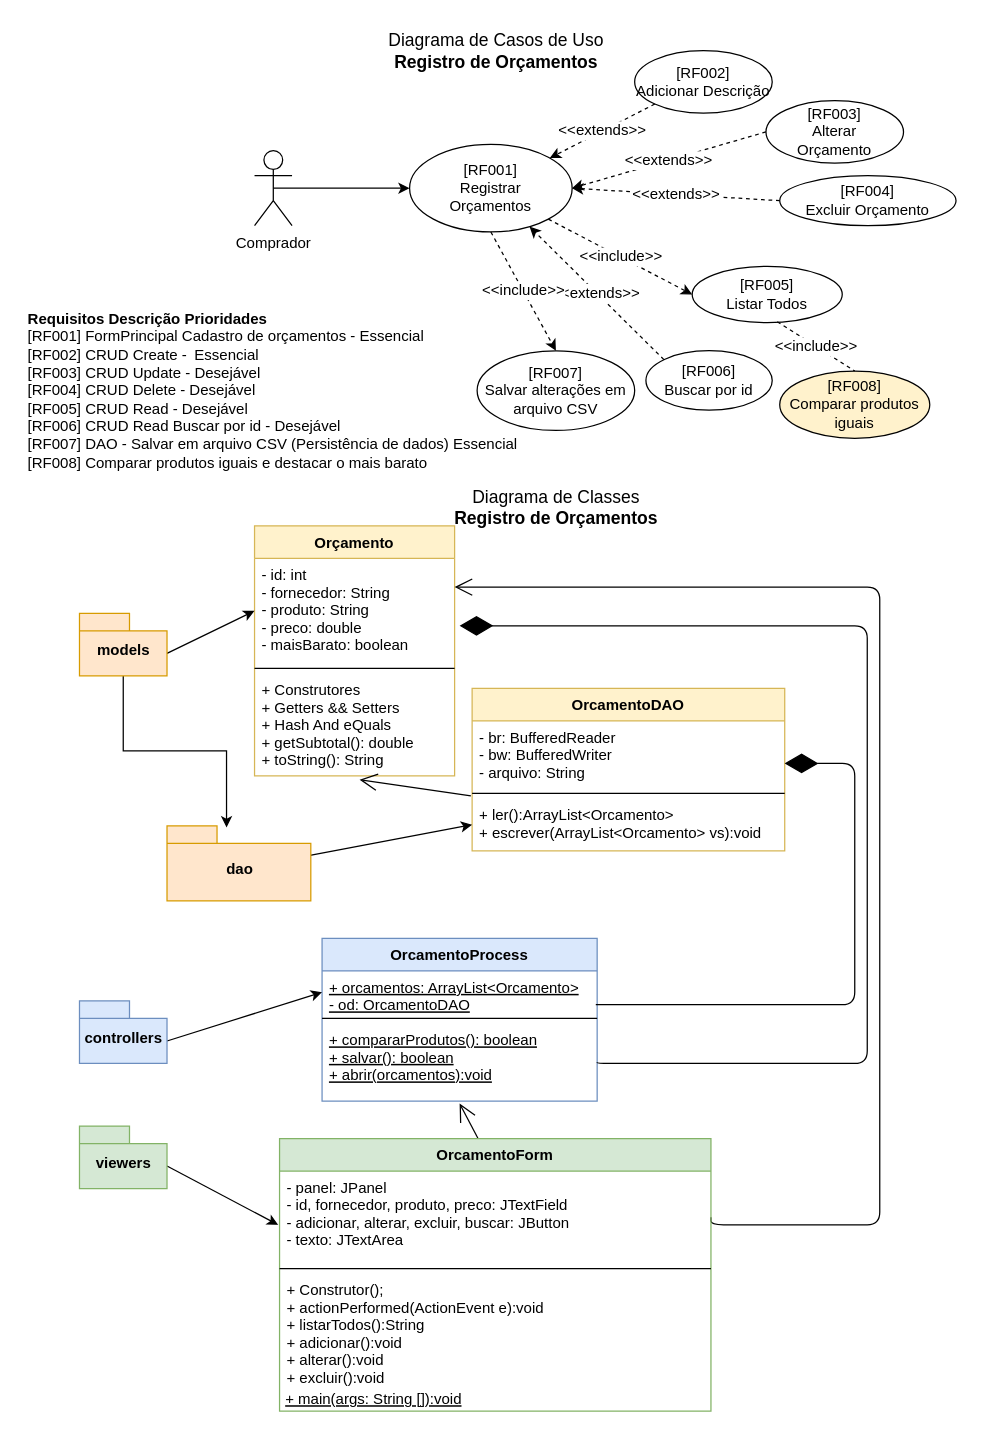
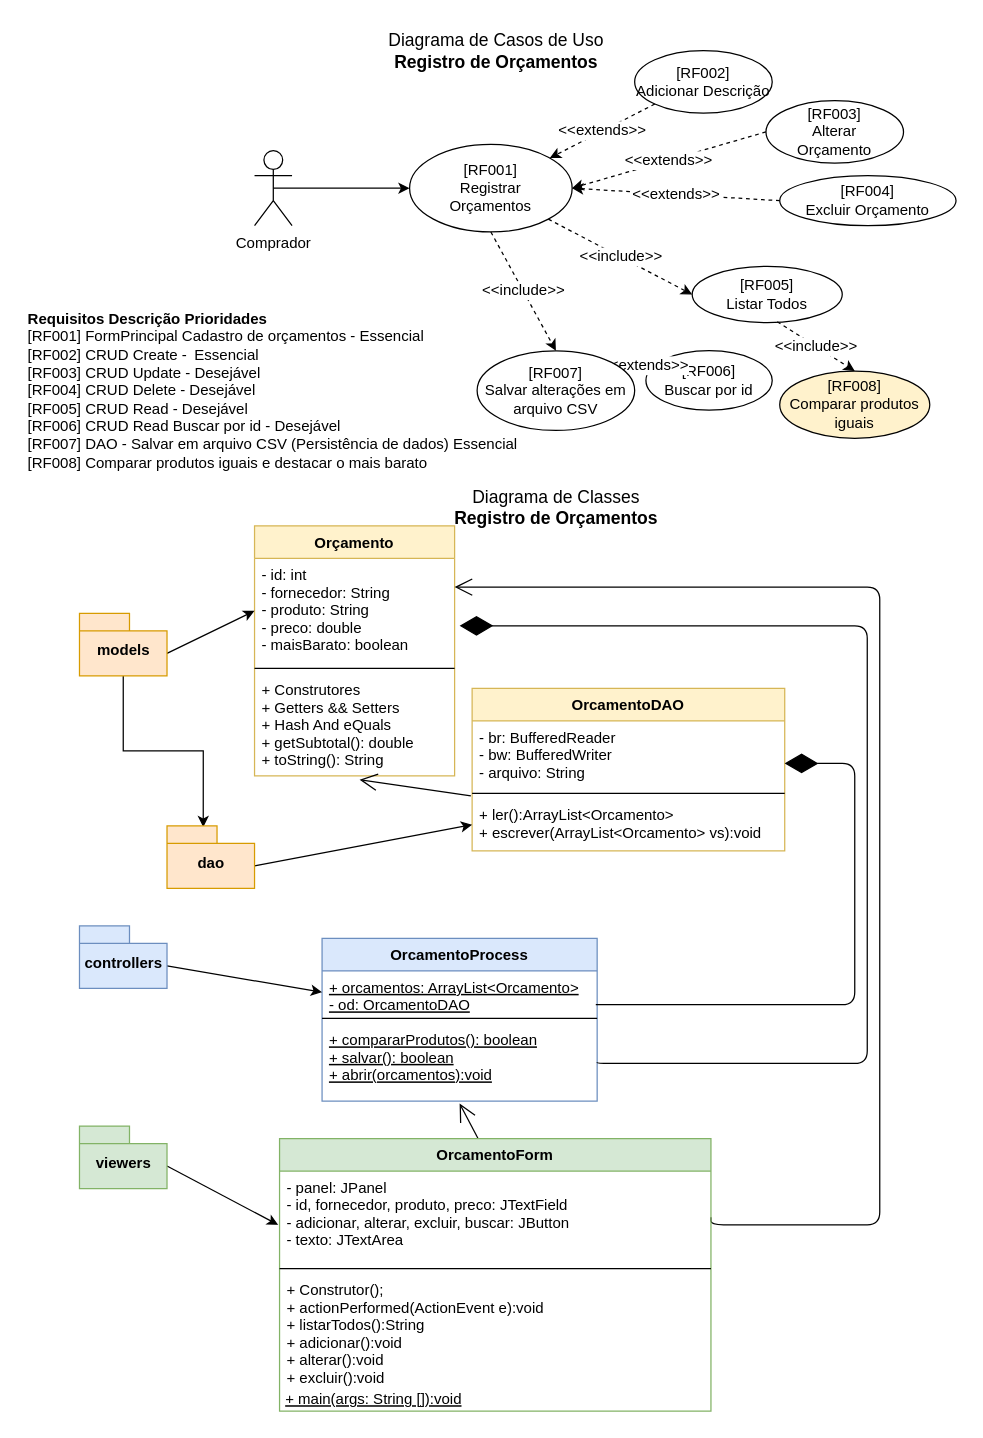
(600, 296) -> (648, 364)
(849, 368) -> (846, 366)
(239, 863) -> (211, 857)
(123, 1032) -> (123, 957)
